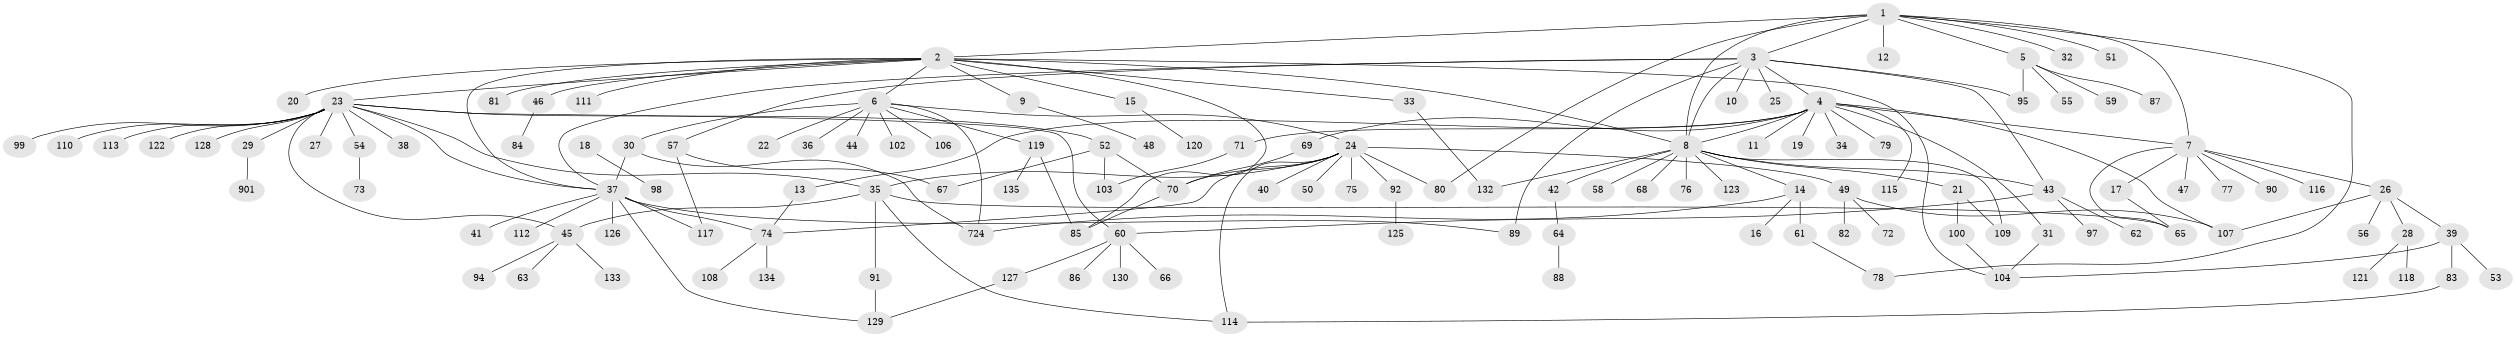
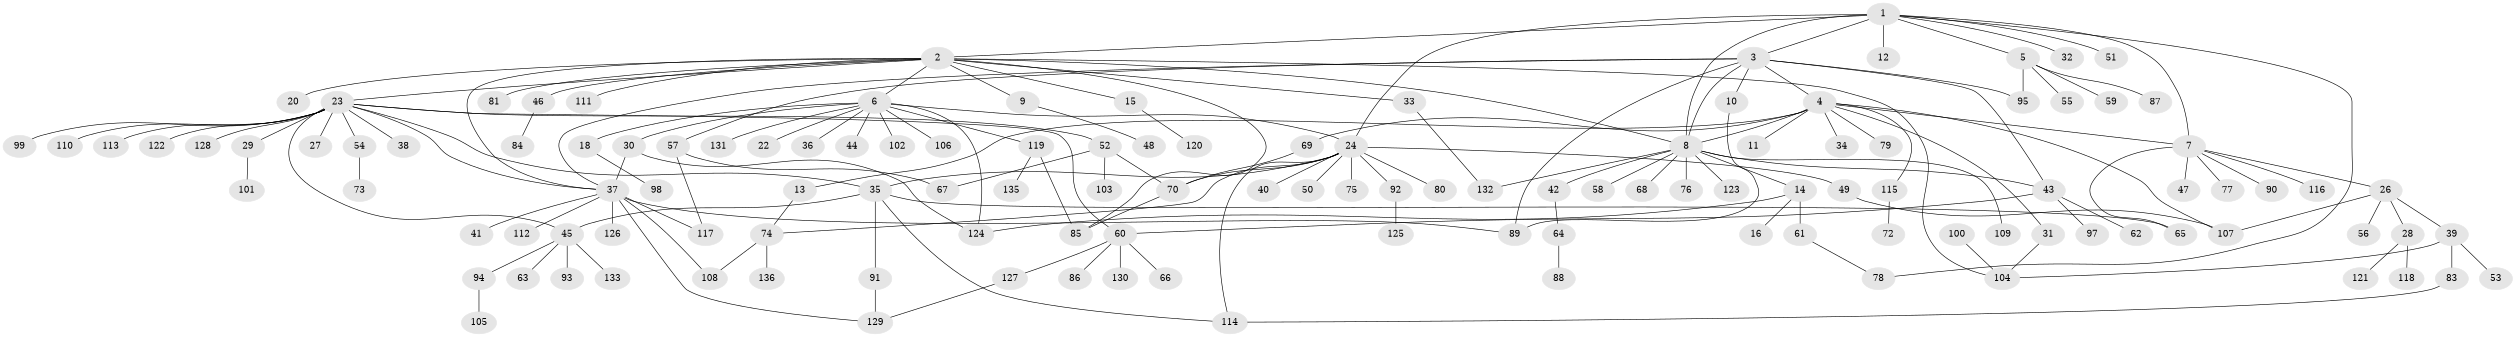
(1648, 69) -> (1591, 24)
(1776, 102) -> none
none -> (727, 112)
none -> (718, 146)
(1240, 146) -> none
(1798, 146) -> none
(247, 190) -> (247, 190)
(1958, 190) -> none
(2116, 190) -> none
none -> (1734, 213)
(1868, 214) -> (1889, 213)
(688, 215) -> (665, 231)
(976, 235) -> (976, 235)
(1844, 235) -> none
none -> (567, 279)
(767, 279) -> (767, 279)
none -> (479, 323)
